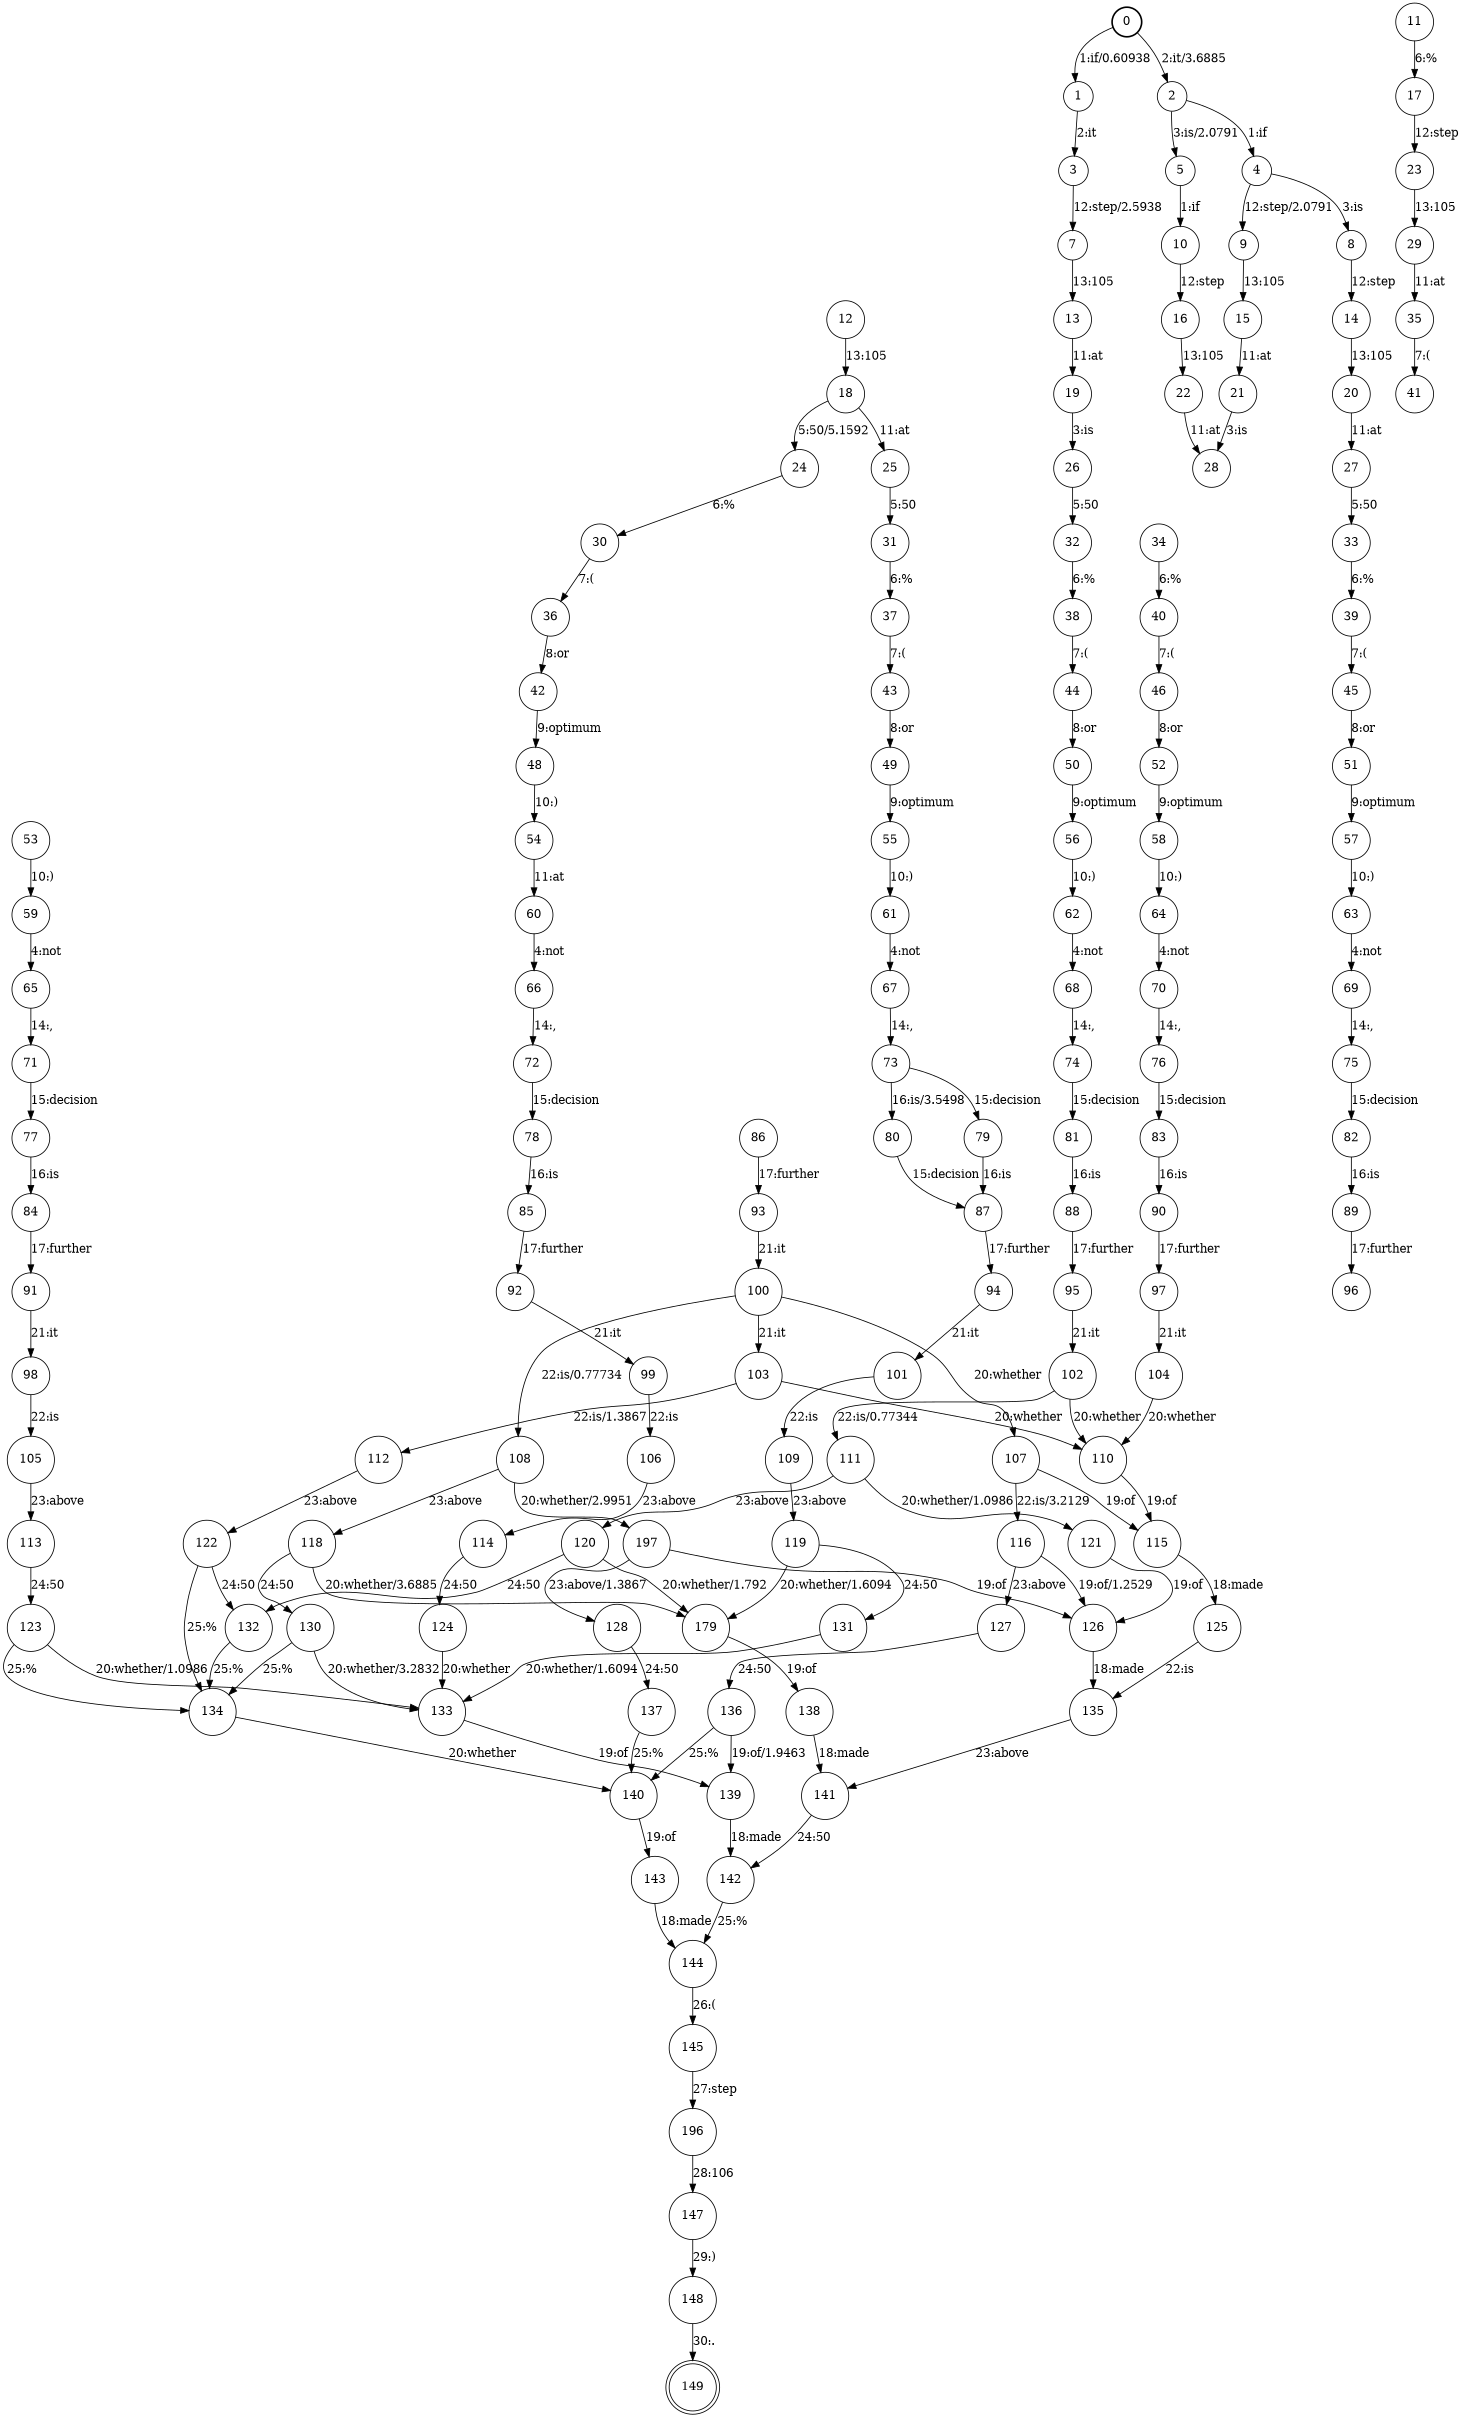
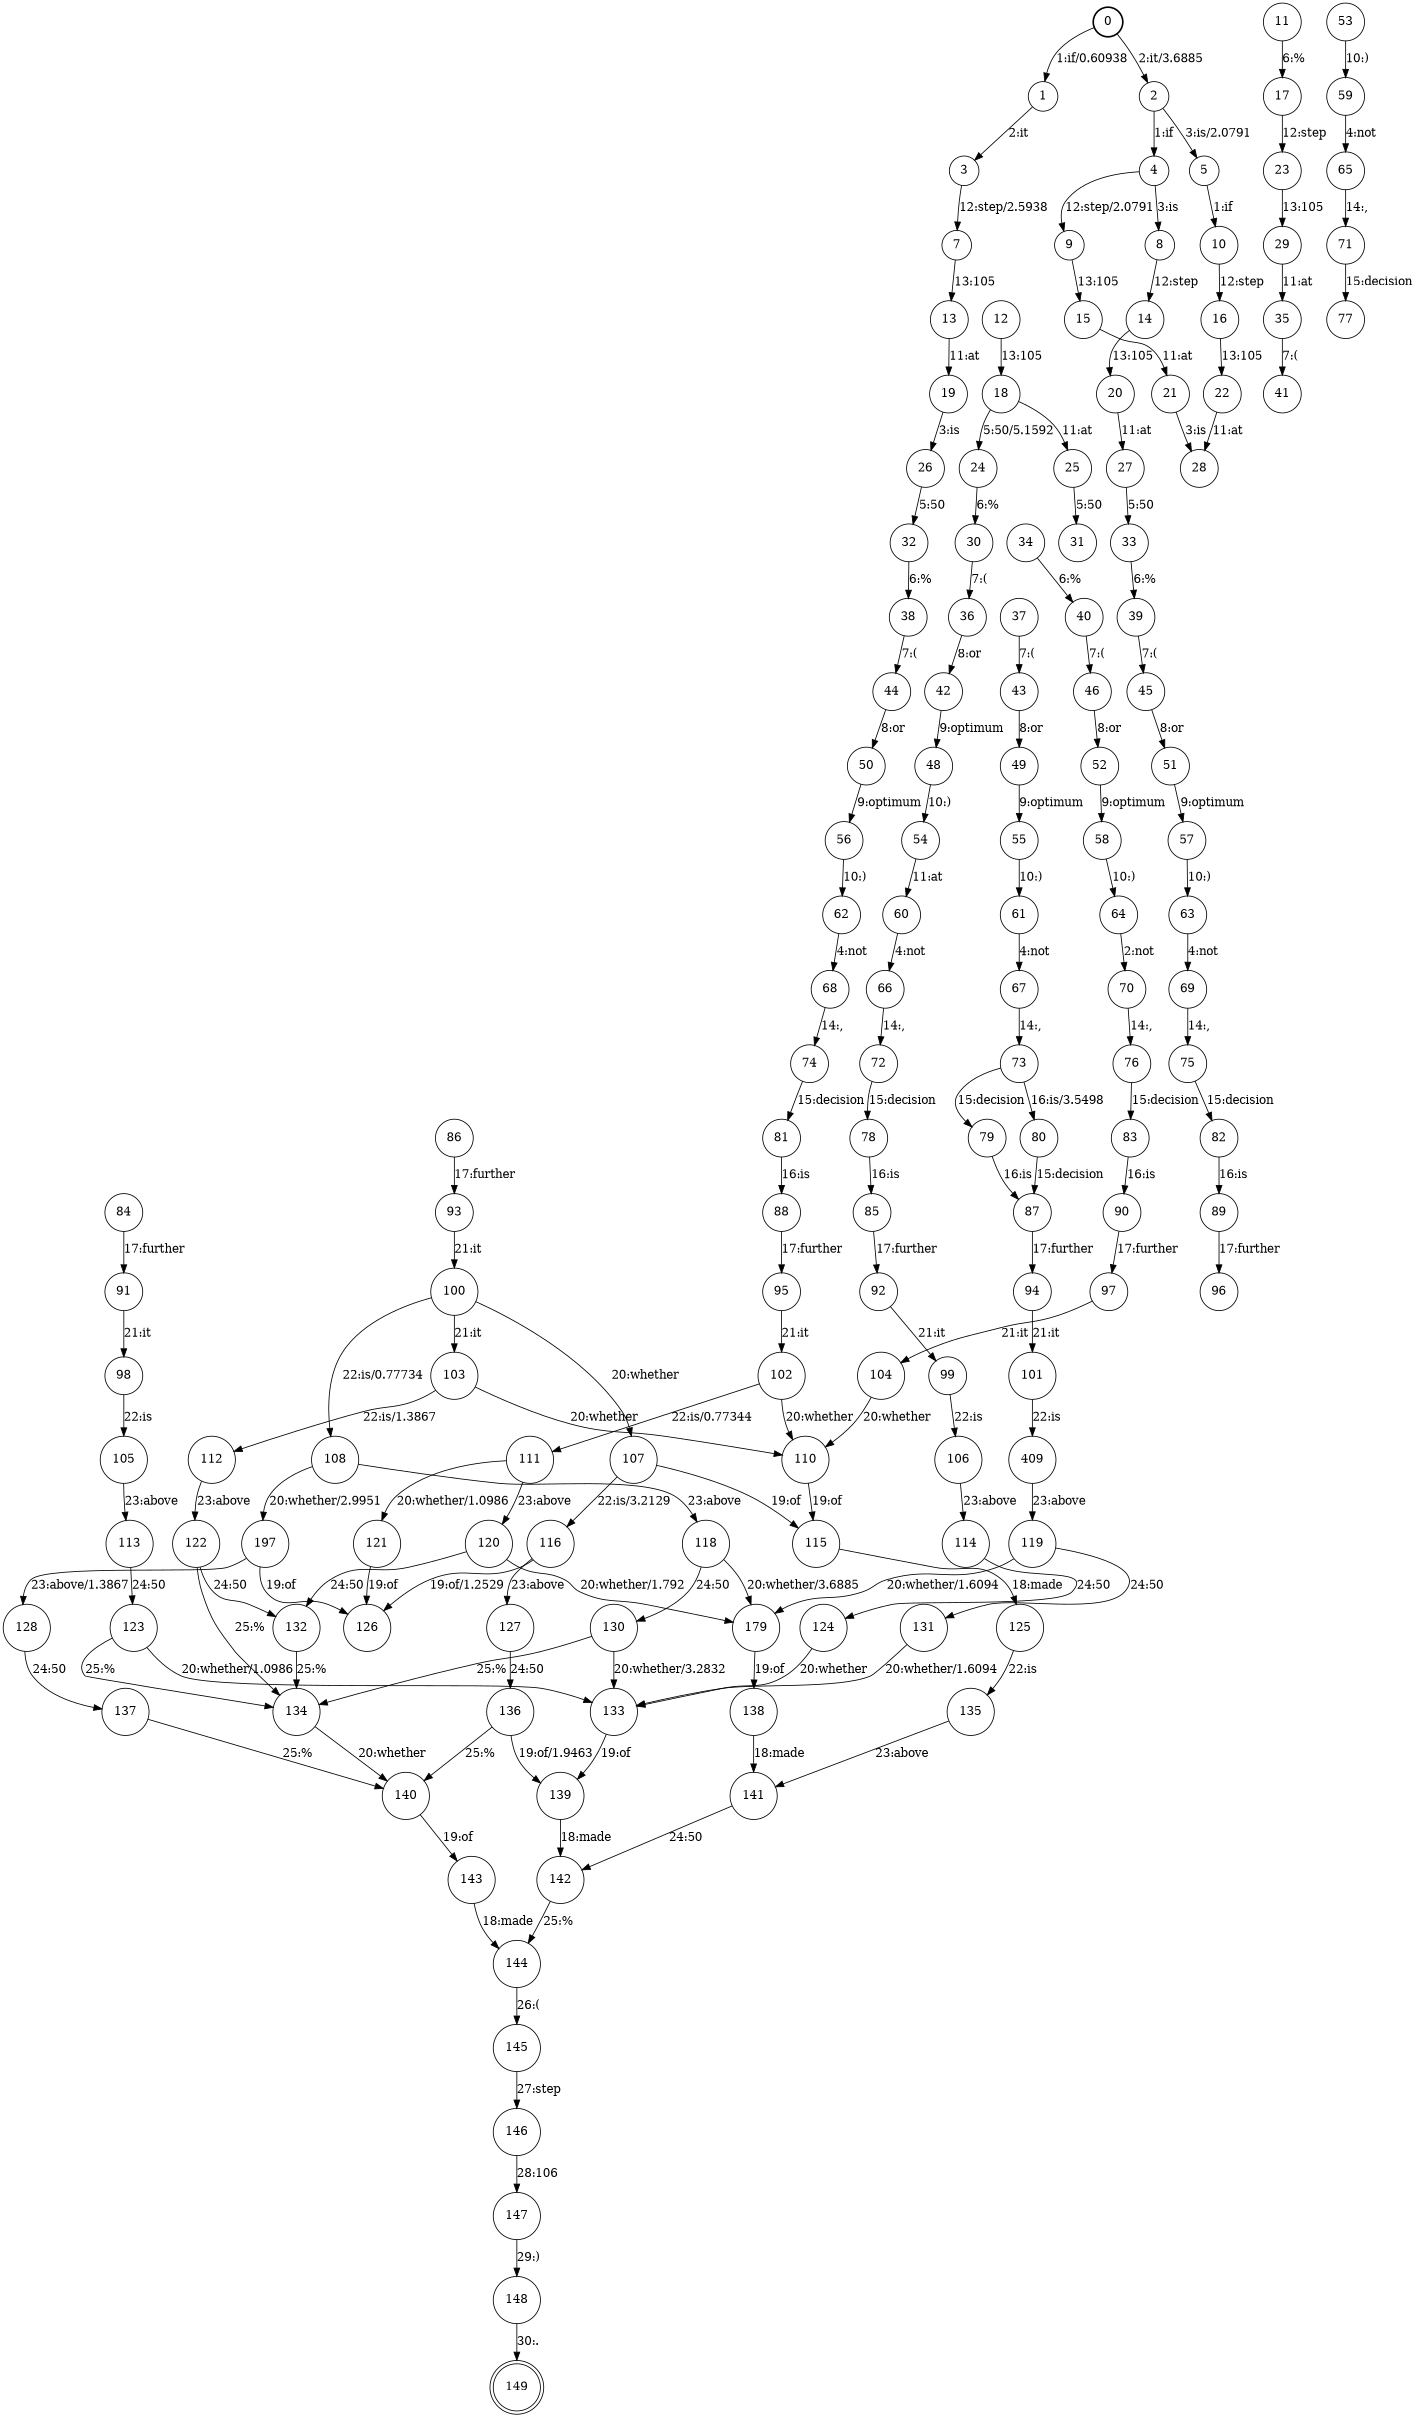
(890, 576) -> none
(1174, 952) -> (1139, 952)
(31, 1171) -> none
(789, 1460) -> (1032, 1460)
(1093, 1666) -> none
(693, 2132) -> (517, 2132)
